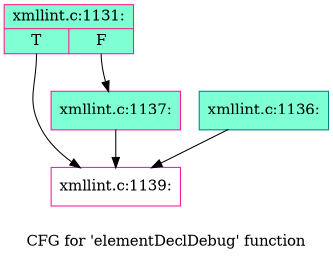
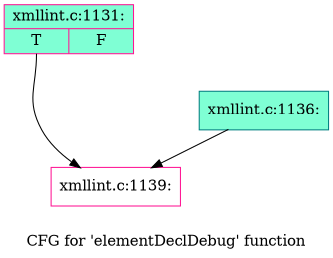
(116, 111) -> none
